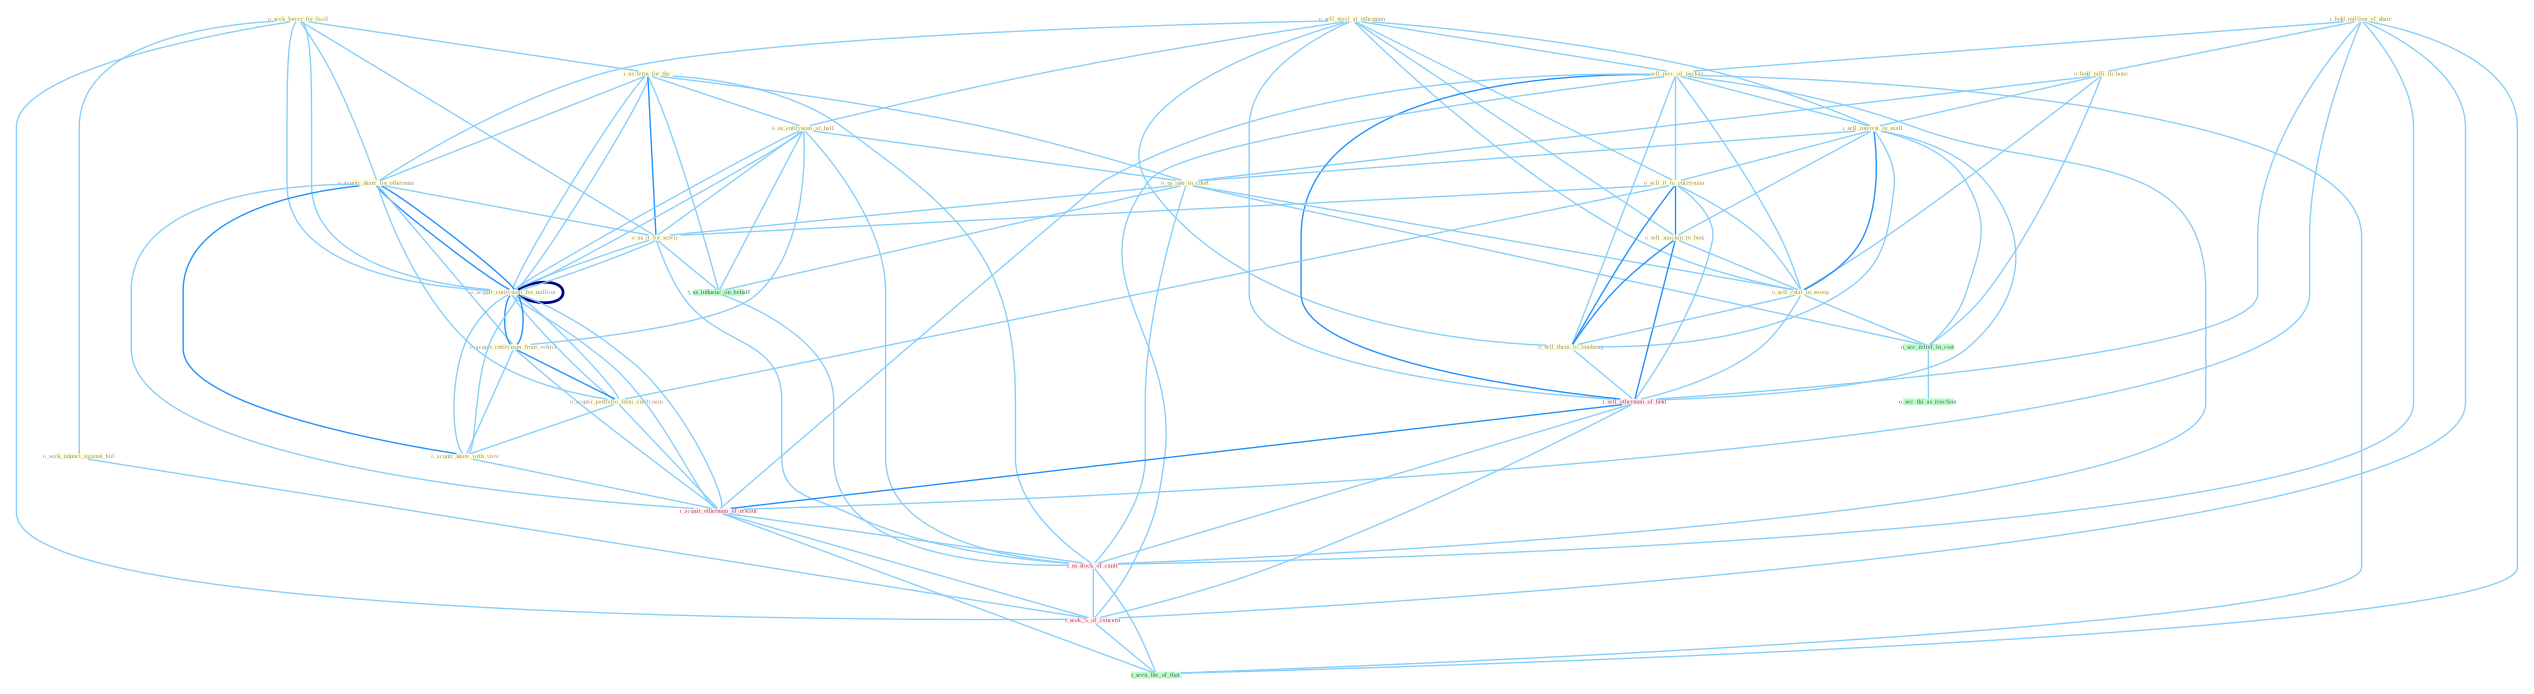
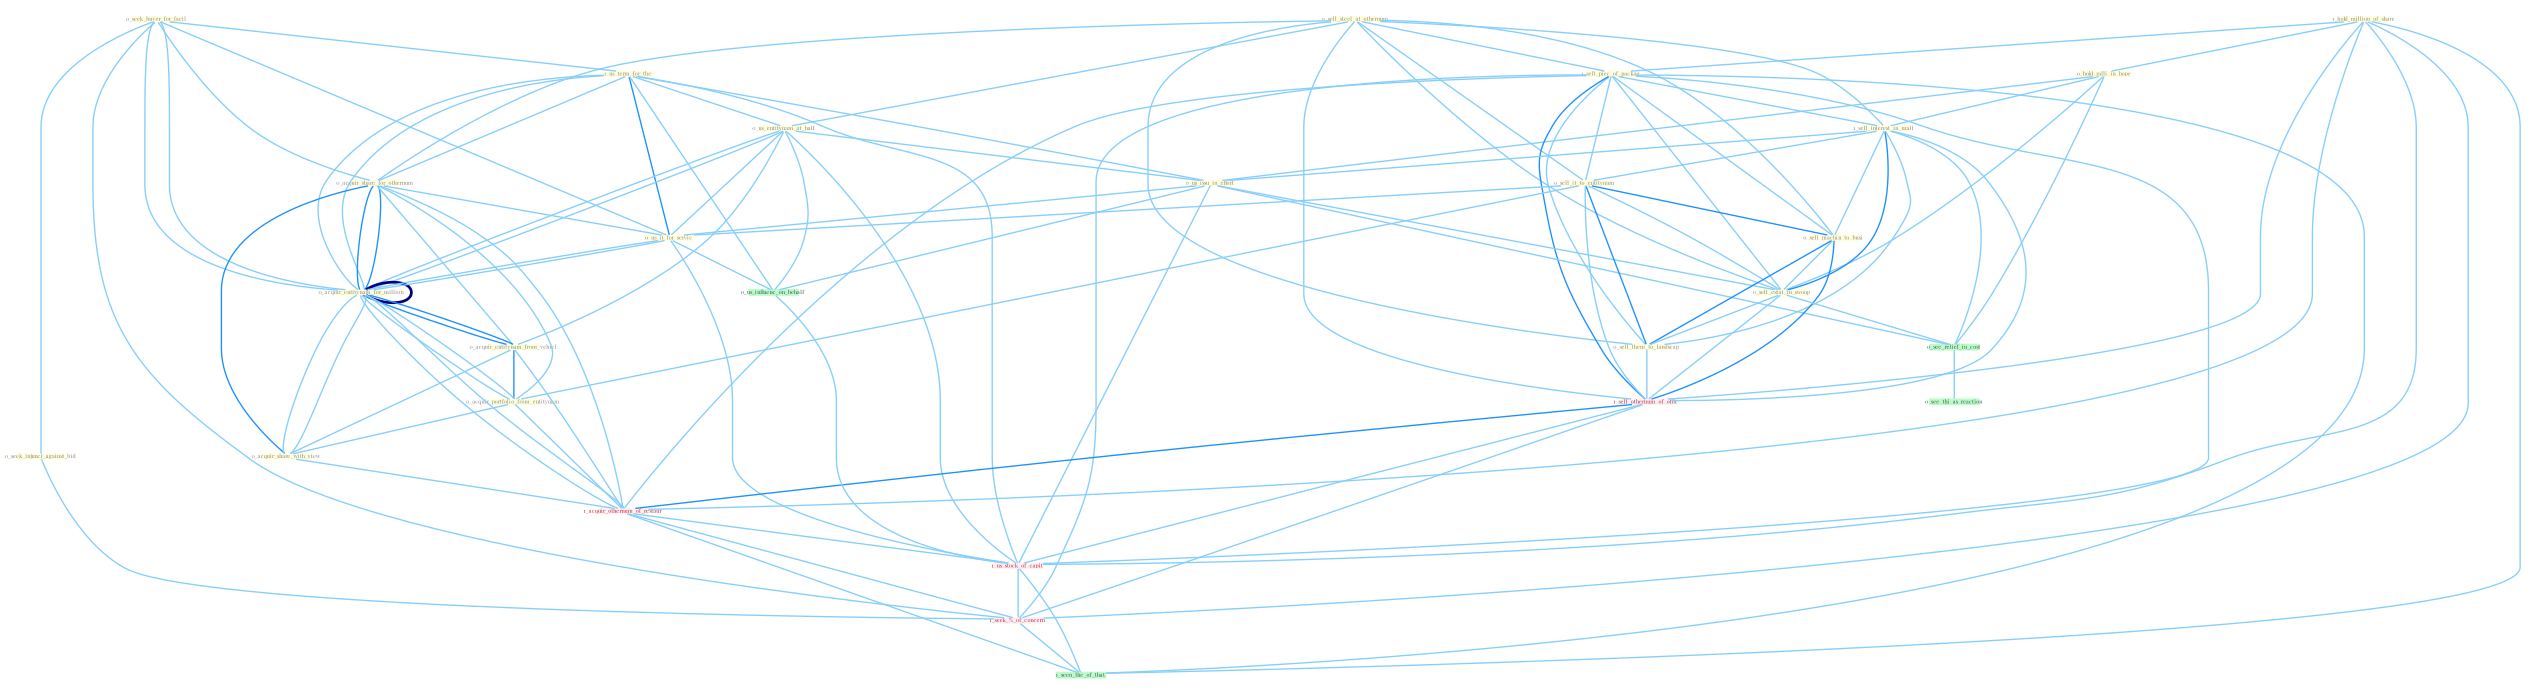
none -> (1739, 168)
(719, 292) -> (774, 292)
(1635, 402) -> (1647, 402)
